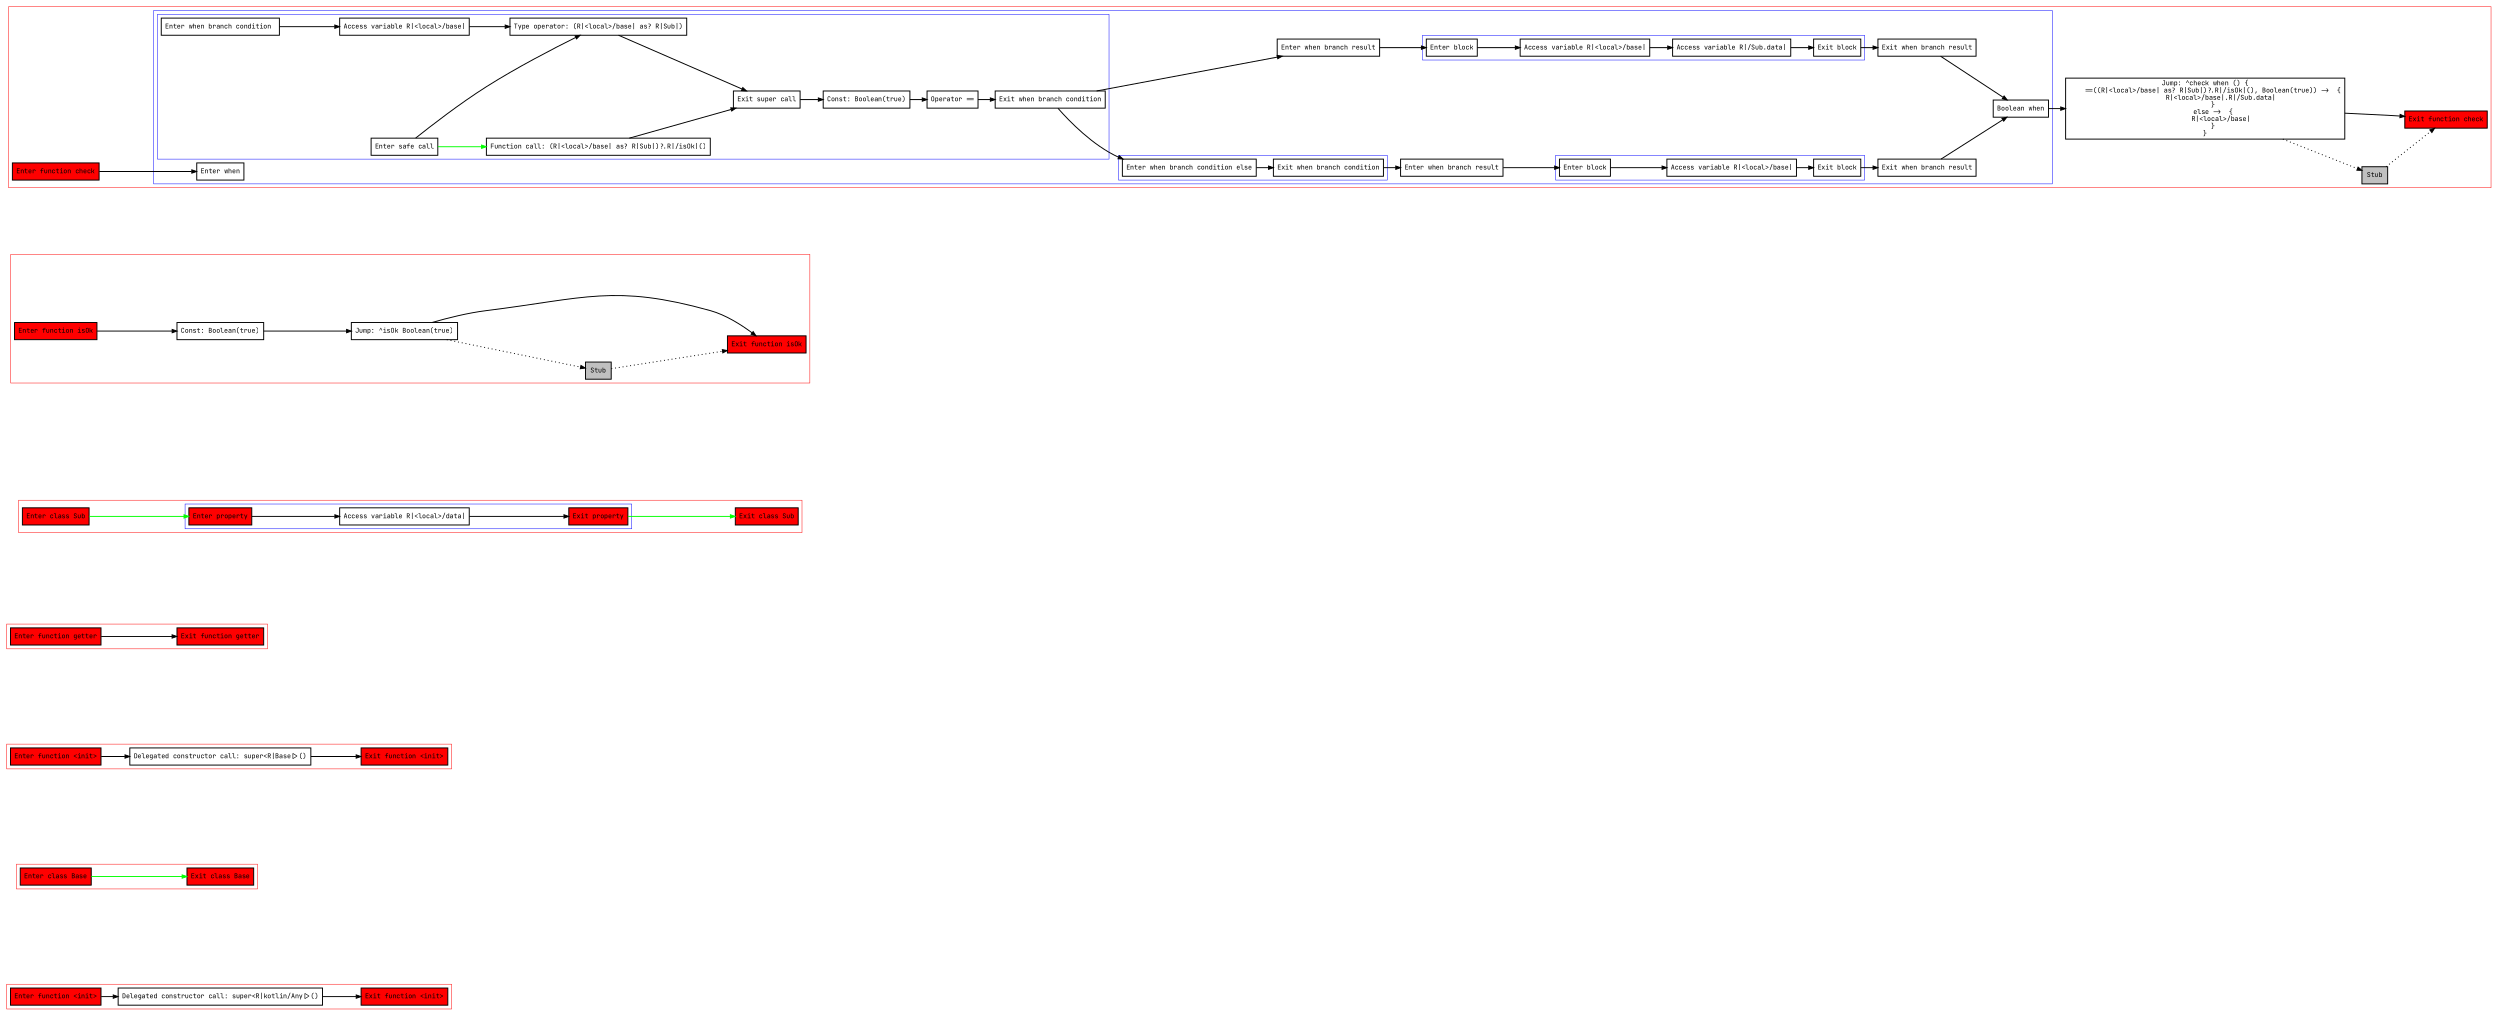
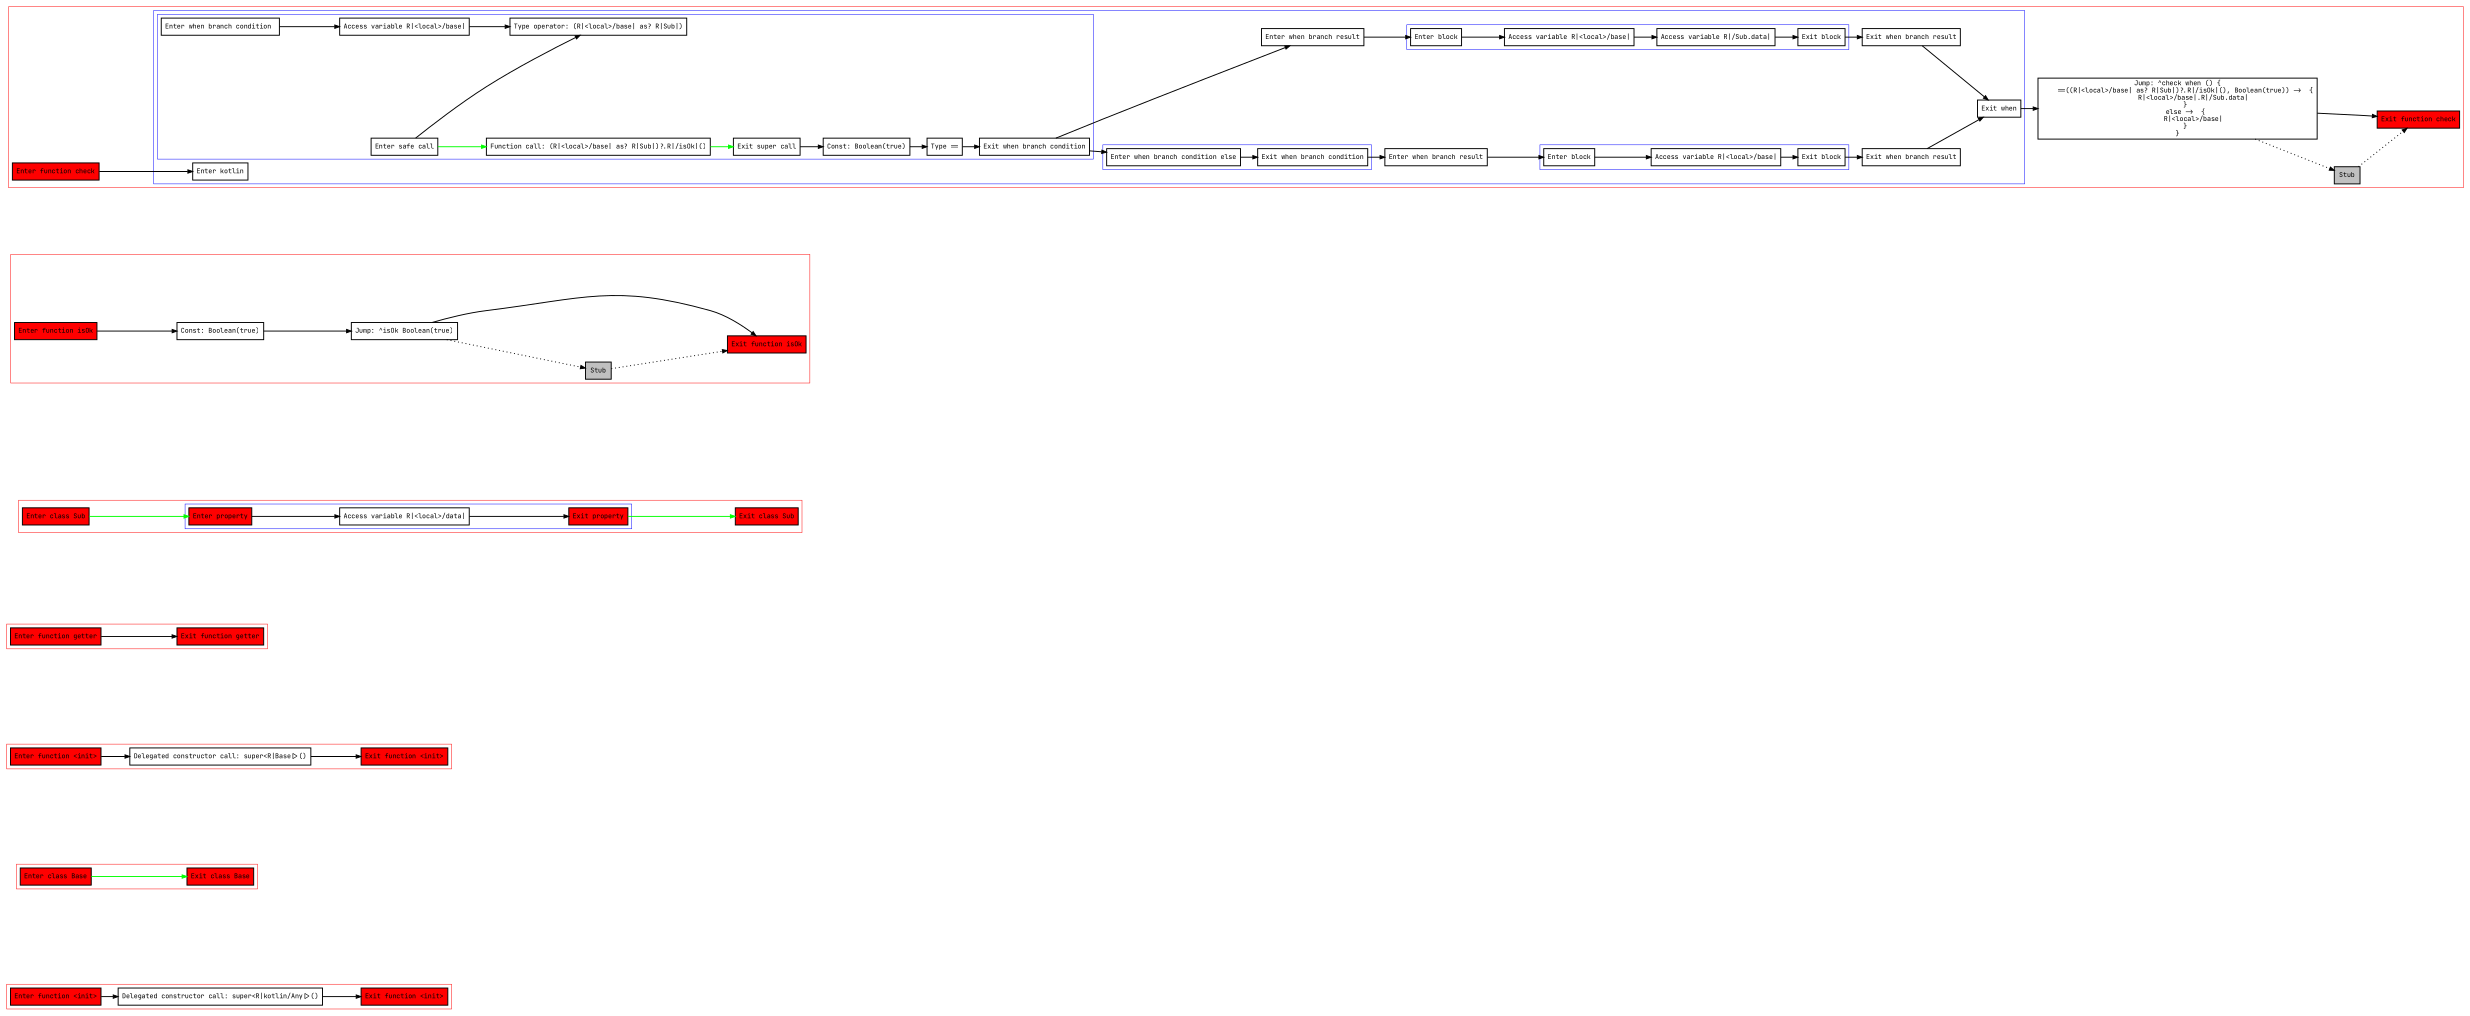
(680, 62) -> none
(953, 100) -> (945, 147)
(2021, 109) -> (1999, 109)
(680, 124) -> (719, 147)
(220, 172) -> (220, 172)
